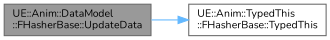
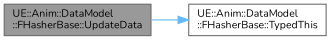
(257, 20) -> (257, 20)
